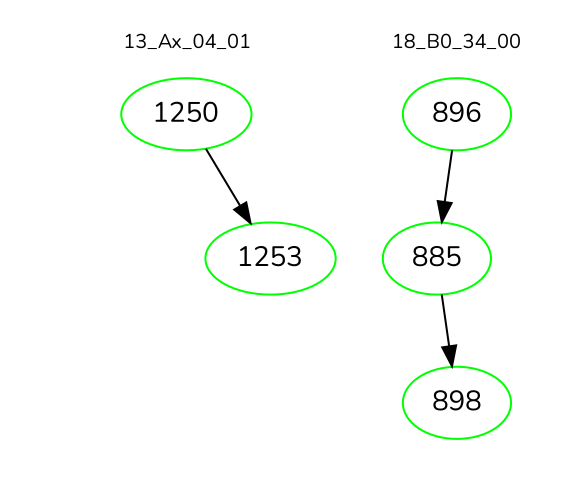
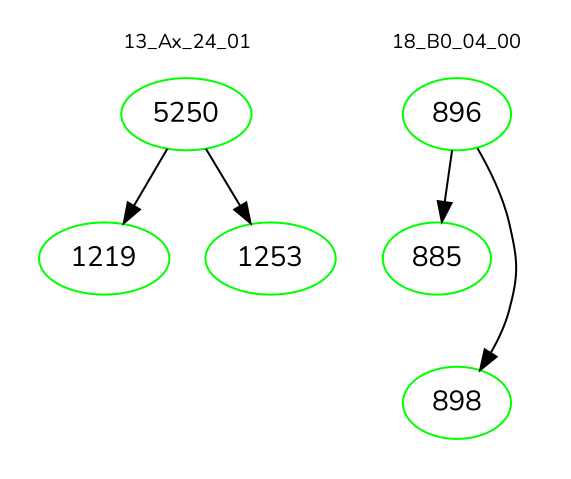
(187, 43) -> (187, 43)
(457, 43) -> (457, 43)
(186, 114) -> (186, 114)
none -> (104, 259)
(445, 320) -> (514, 249)
